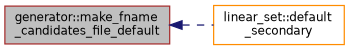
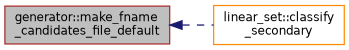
(279, 25) -> (279, 25)
